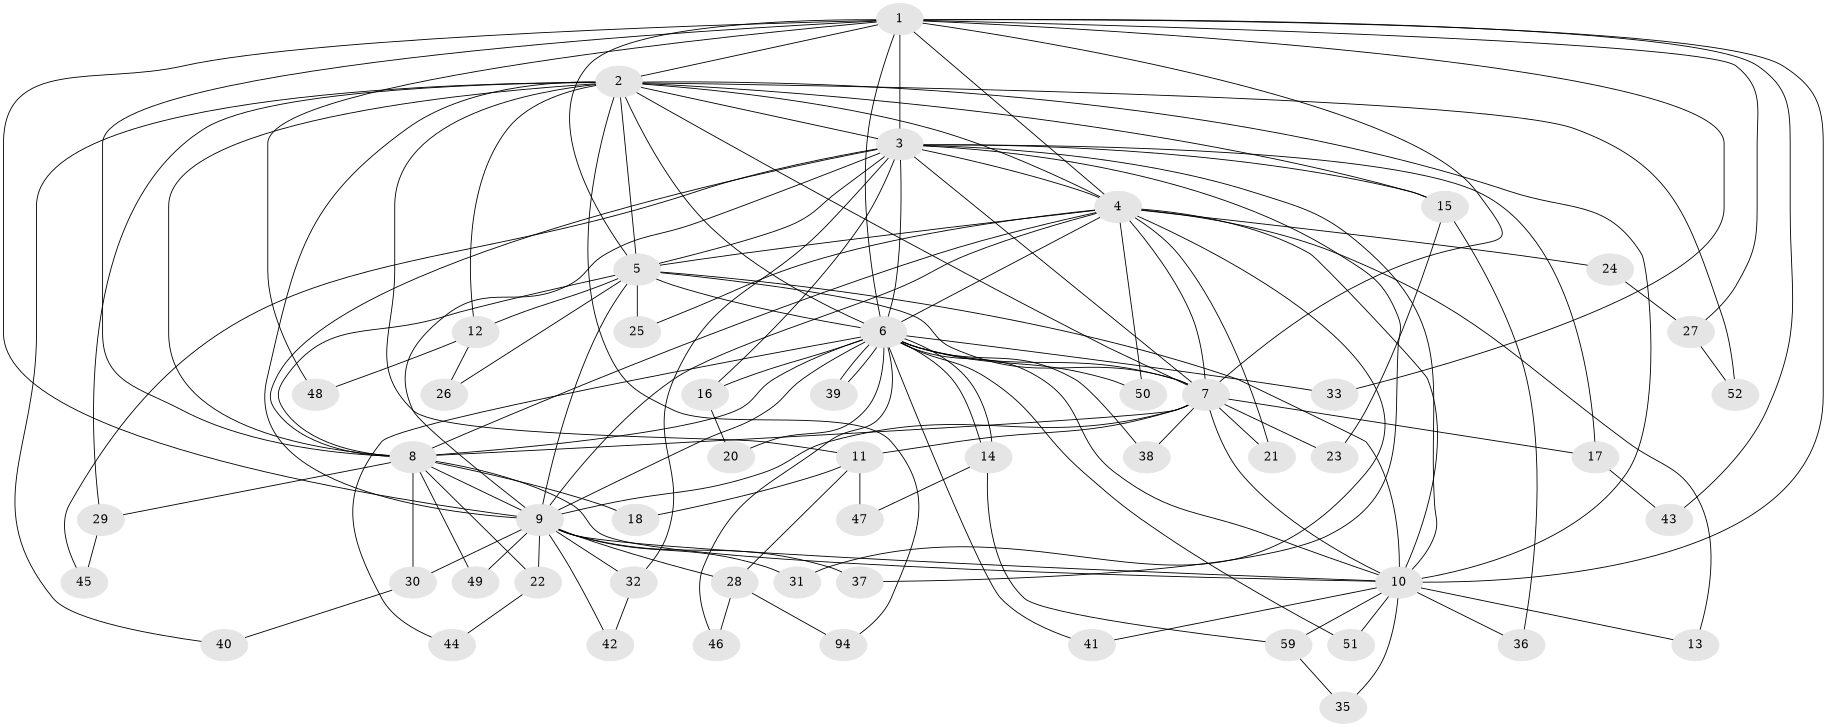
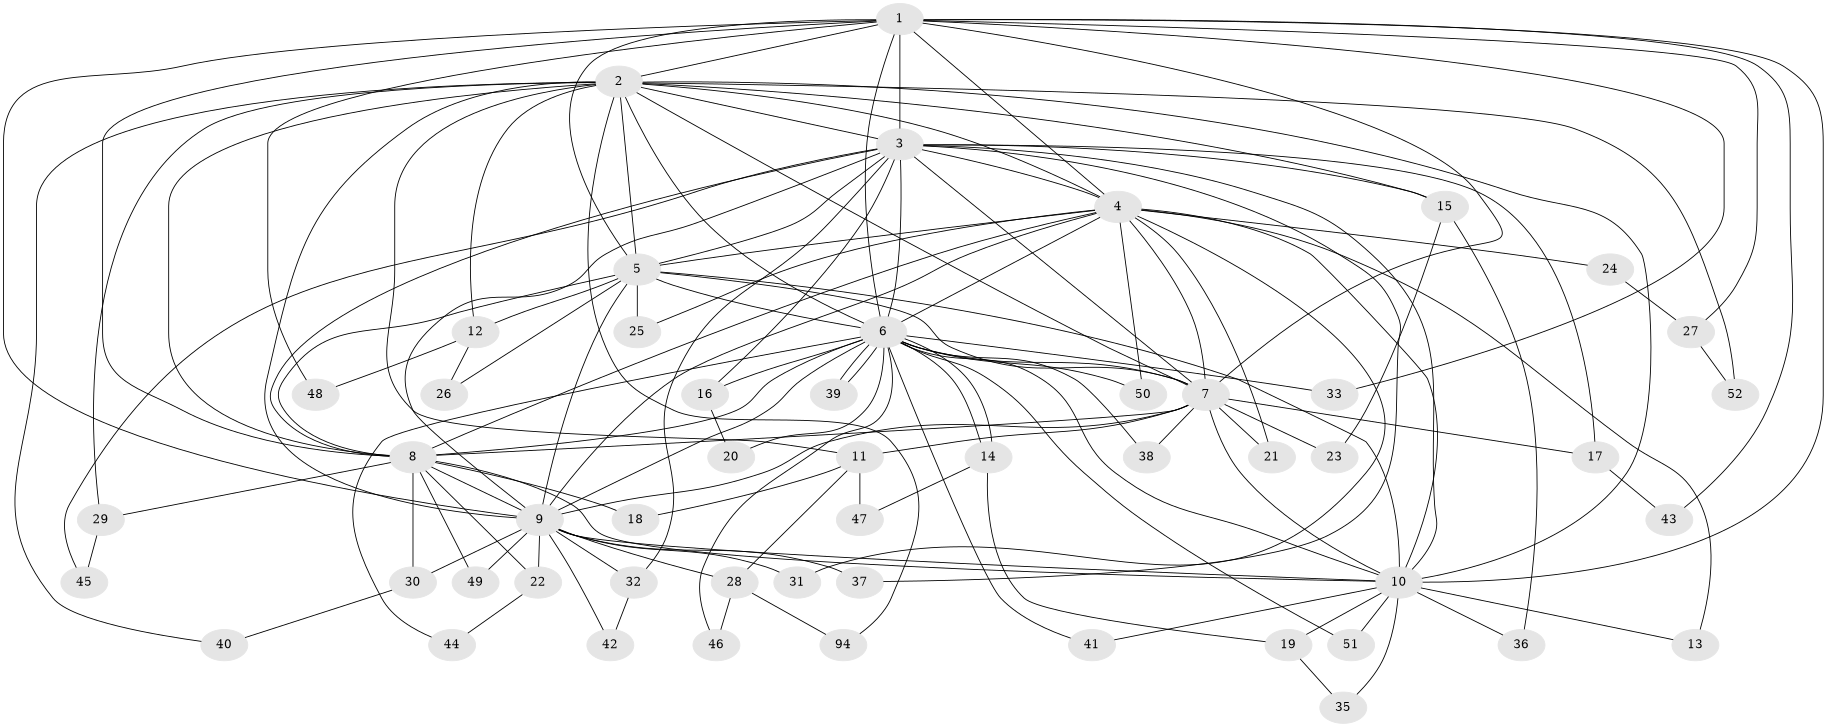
(1289, 645) -> (1289, 645)
